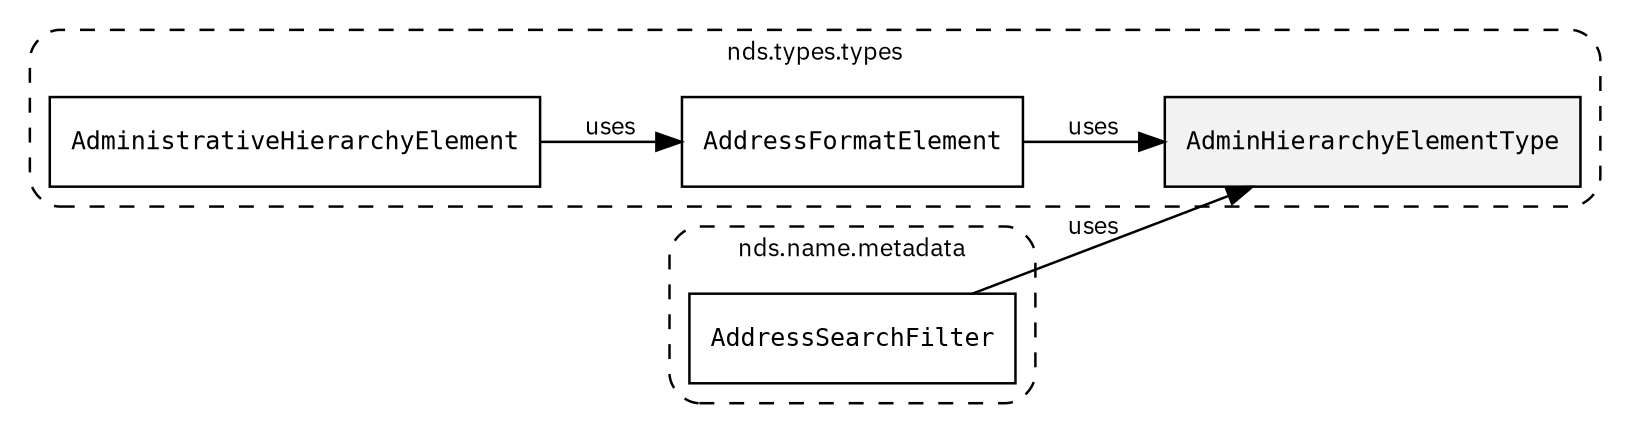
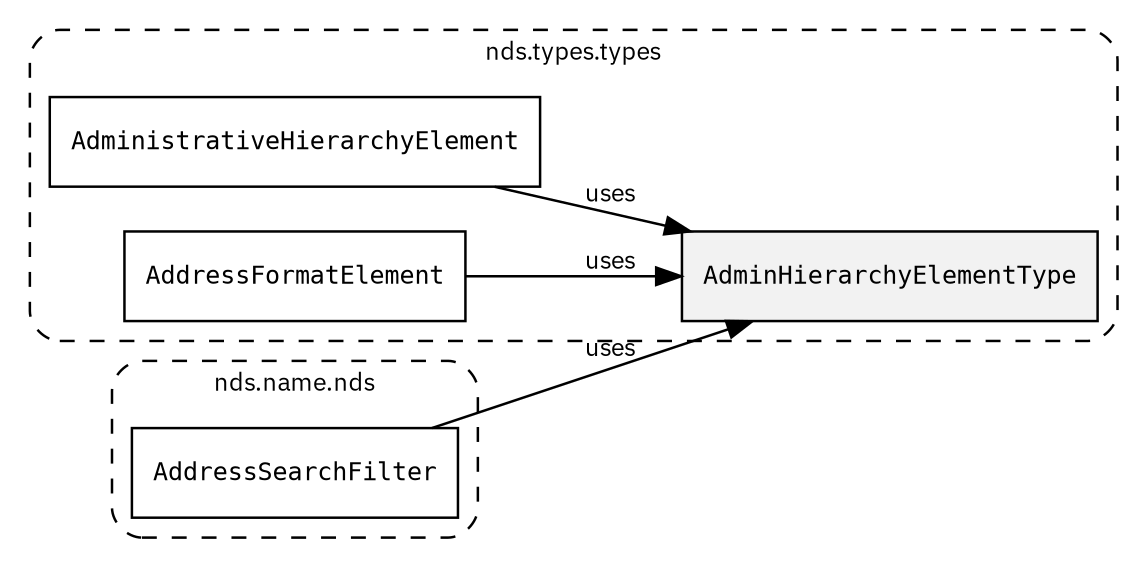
(598, 142) -> (580, 206)
(852, 250) -> (295, 385)
